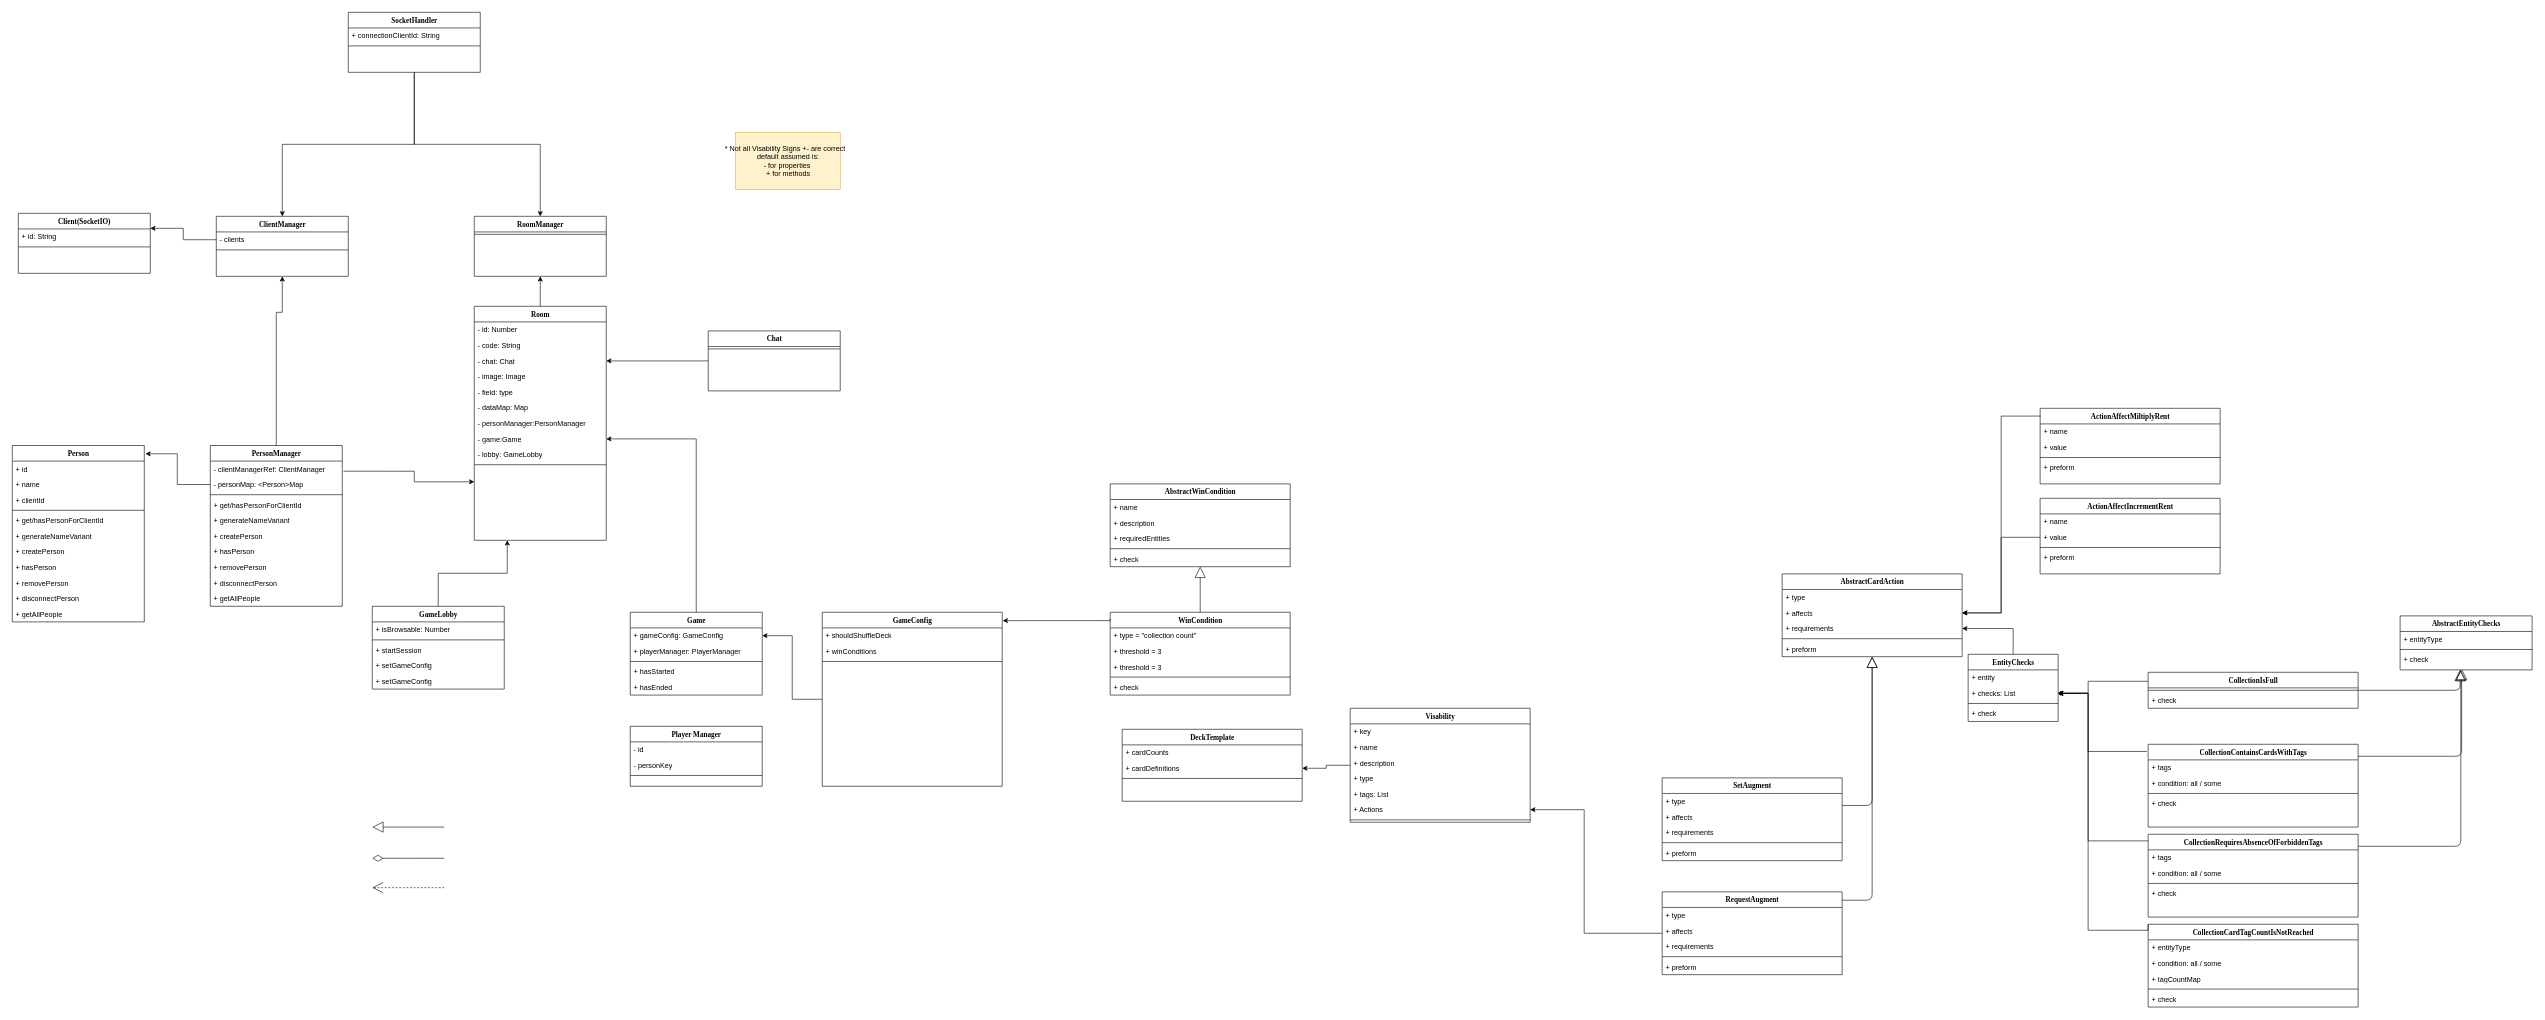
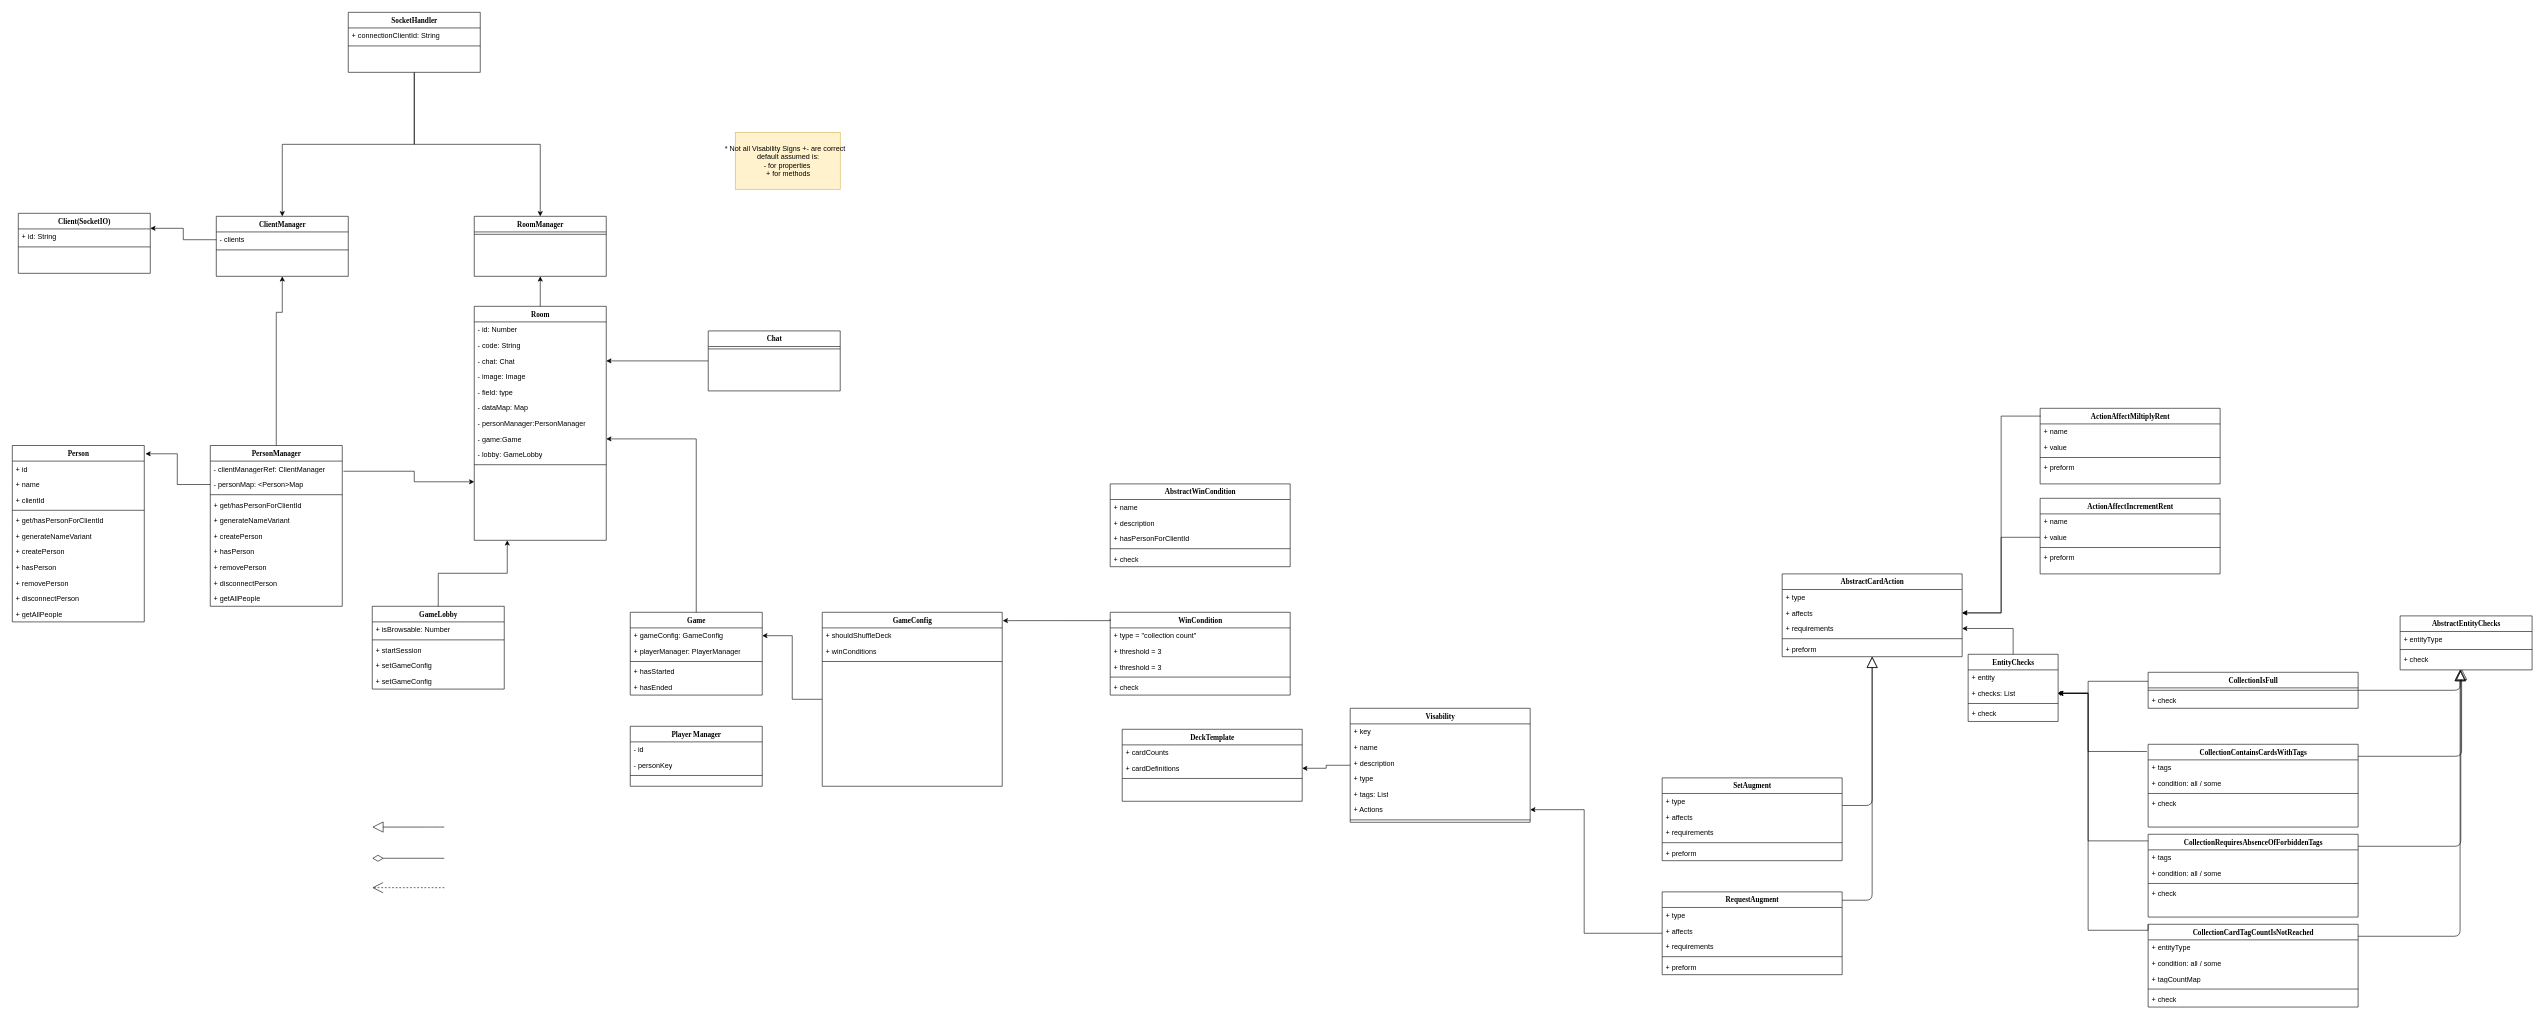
(1146, 539) -> (1155, 539)
(1200, 594) -> none
none -> (2454, 936)
